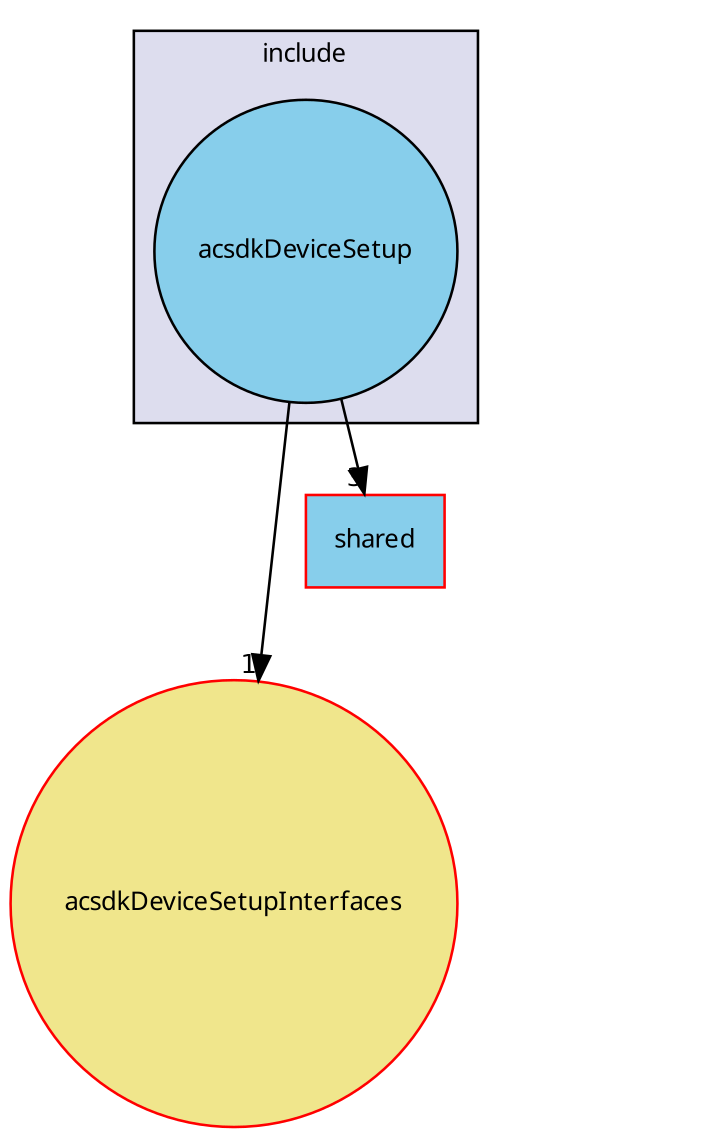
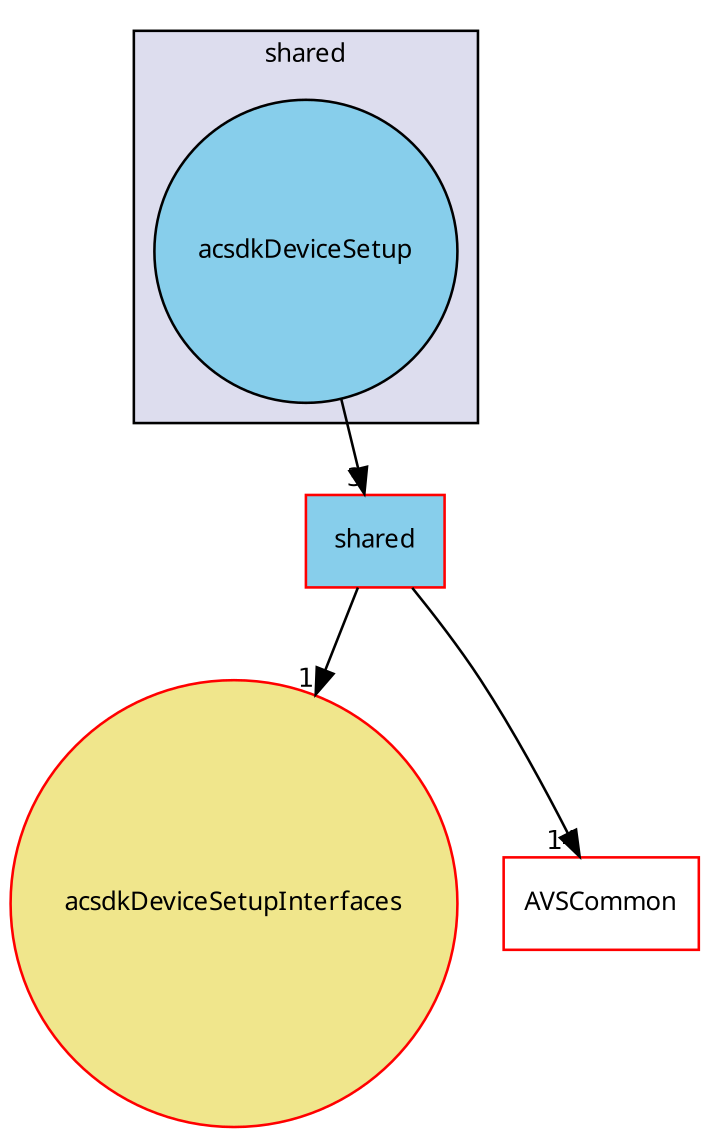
(306, 55) -> (306, 55)
(275, 529) -> (342, 629)
none -> (601, 904)
